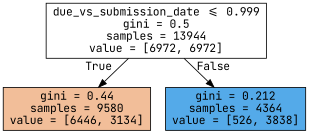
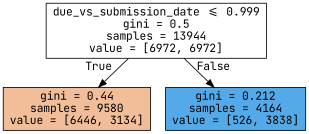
(236, 109) -> (236, 109)
